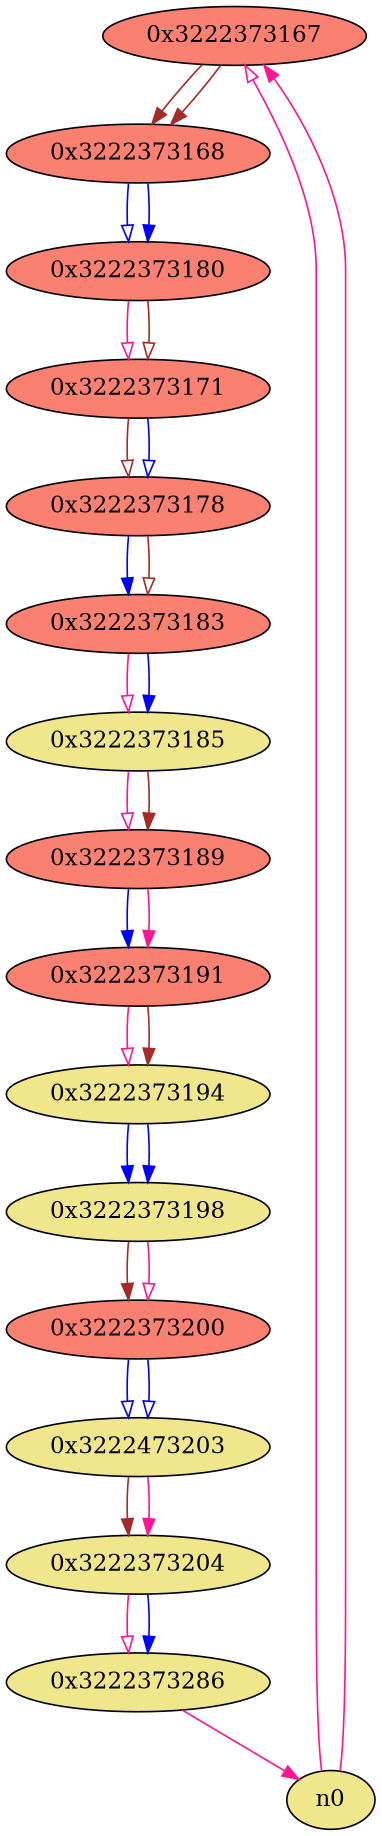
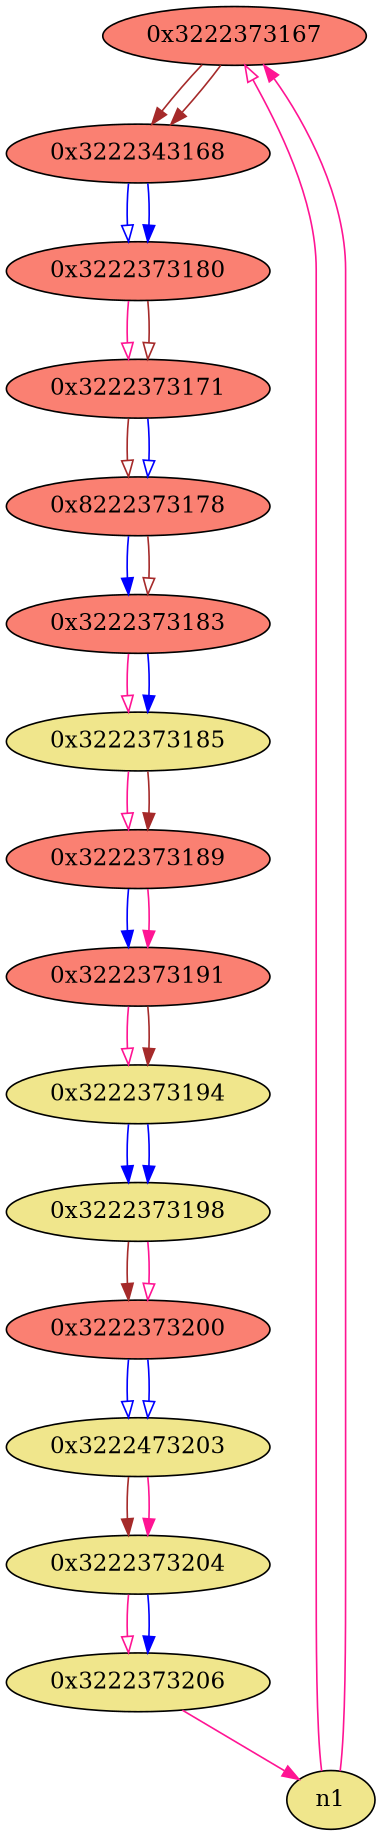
(138, 154) -> (138, 154)
(138, 506) -> (138, 506)
(138, 1682) -> (138, 1682)
(331, 1800) -> (331, 1800)
